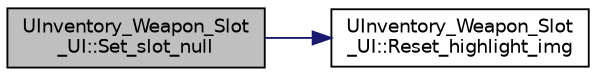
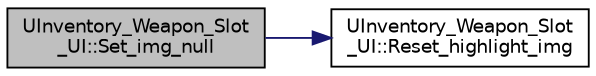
(136, 38) -> (136, 38)
